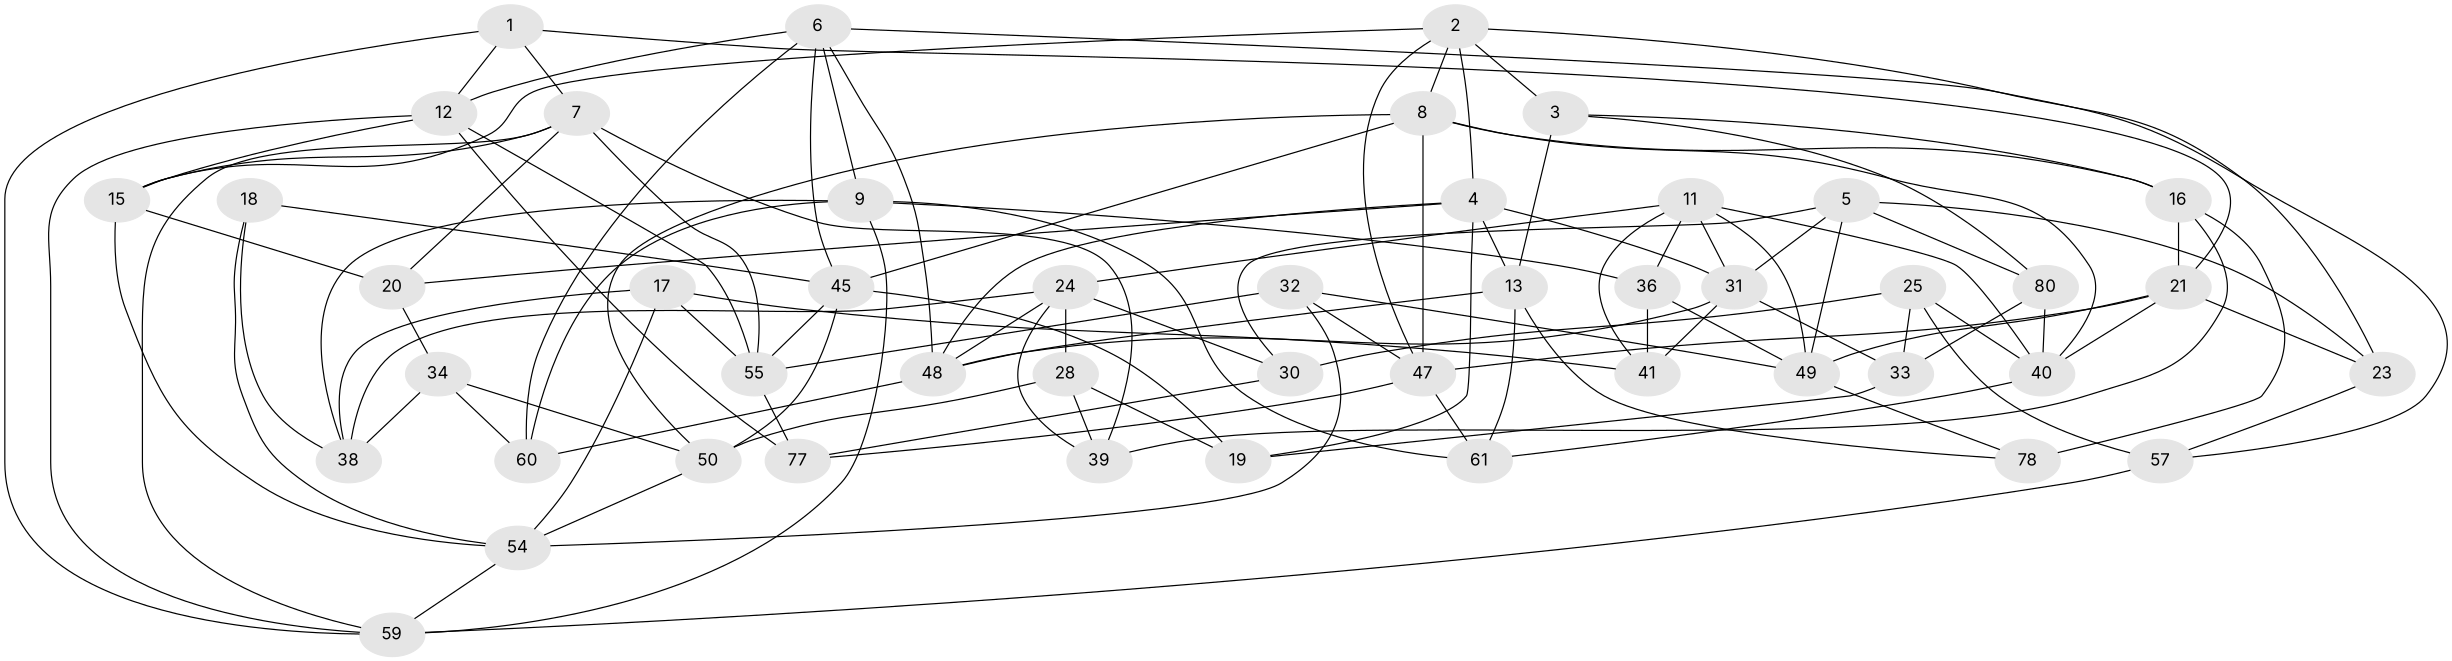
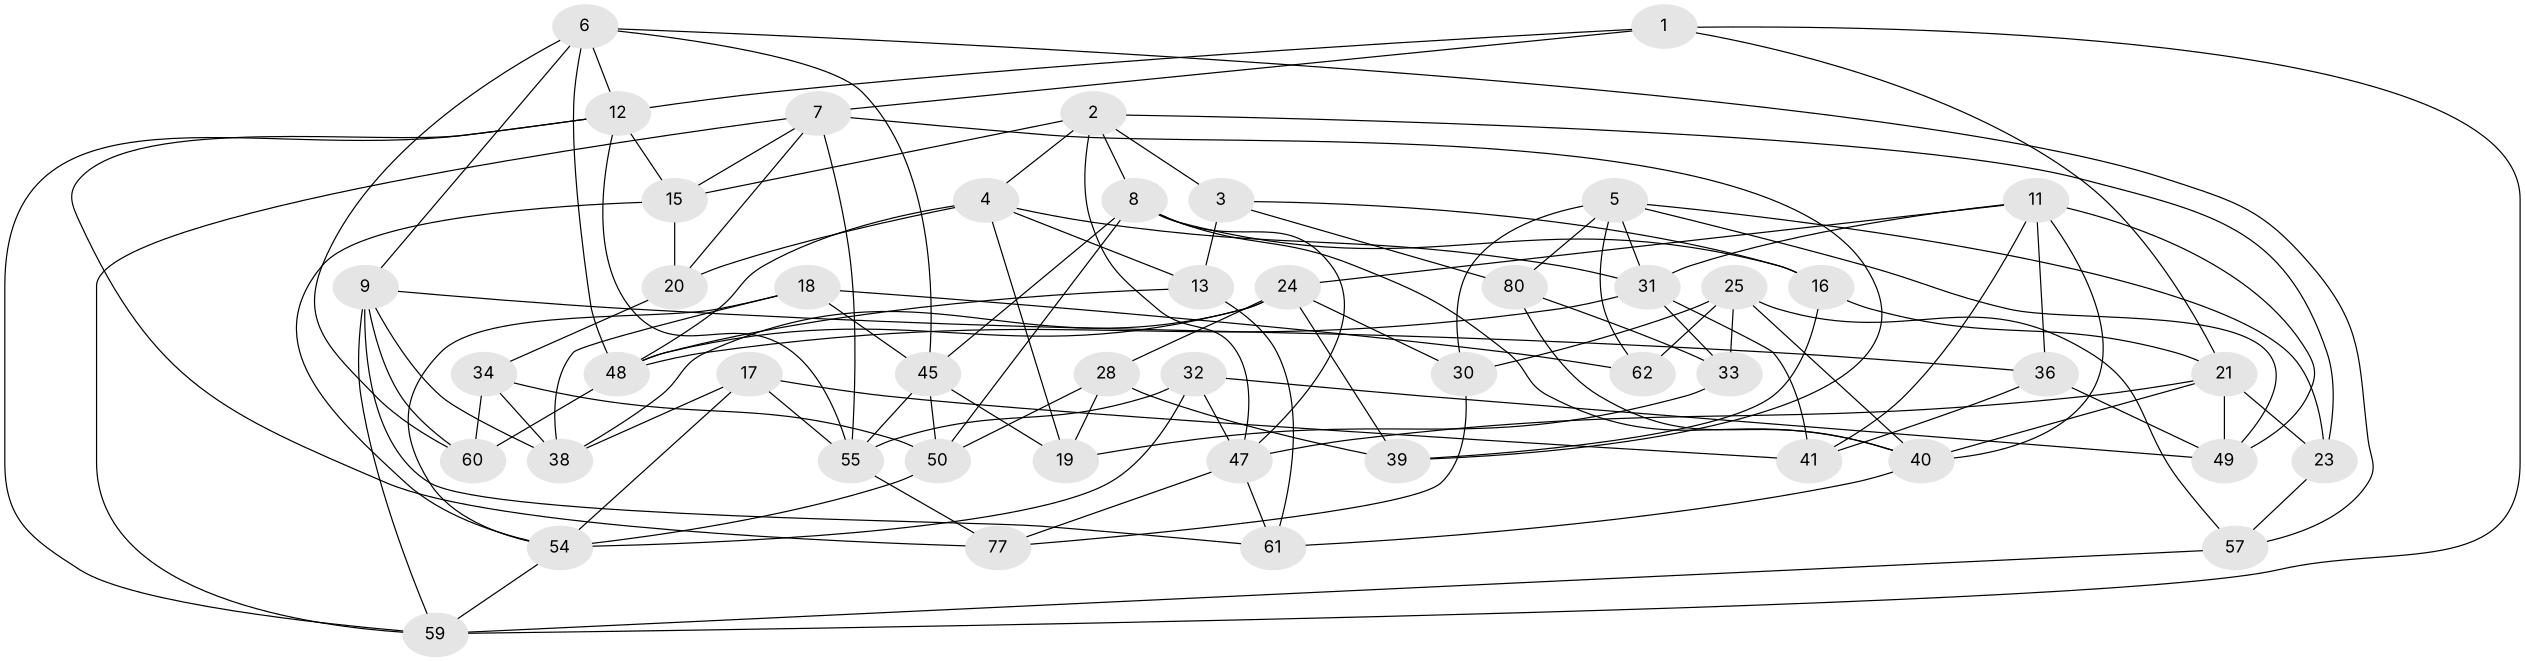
none -> (1643, 374)
(2028, 461) -> none
